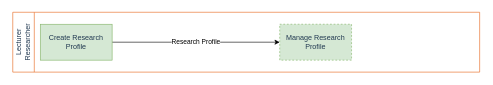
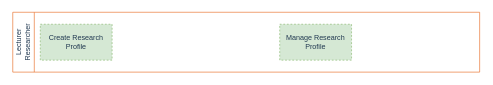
(76, 42) -> (76, 42)
(195, 42) -> none
